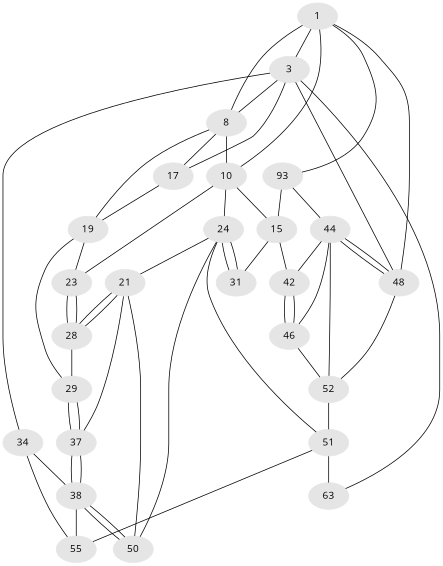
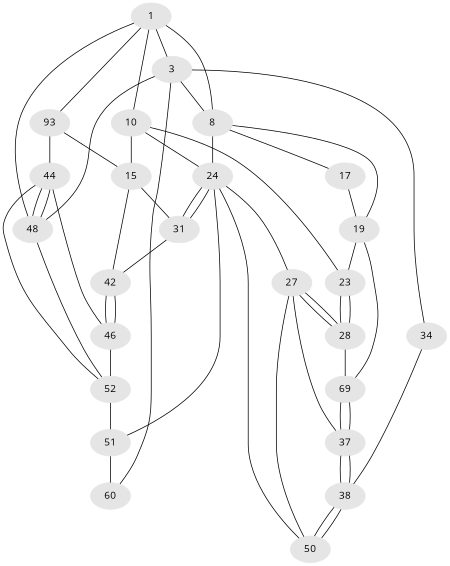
(249, 138) -> none
(227, 145) -> (213, 154)
(310, 256) -> (145, 256)
(125, 283) -> (292, 283)
(72, 389) -> (345, 389)
(329, 496) -> (111, 496)
(76, 549) -> none
